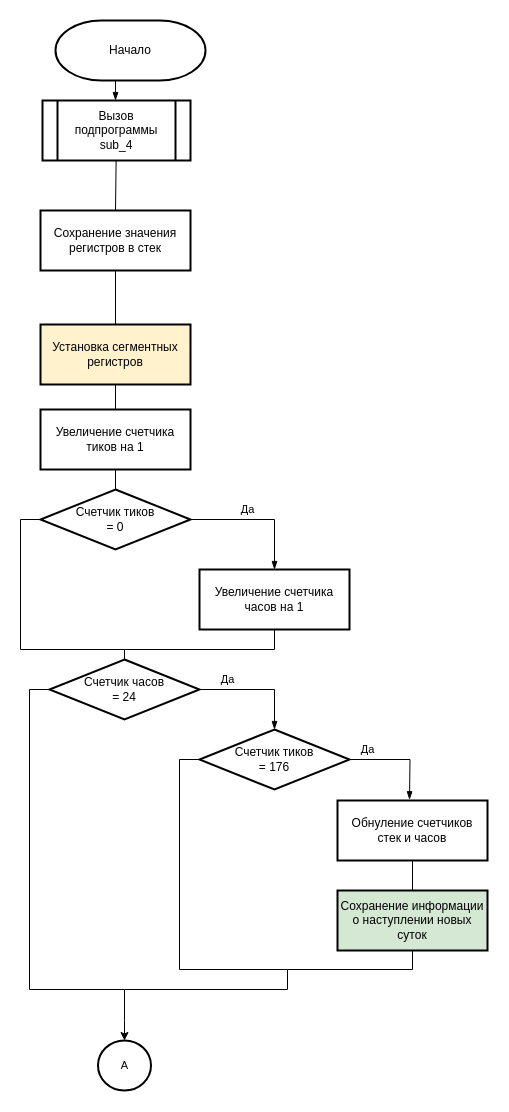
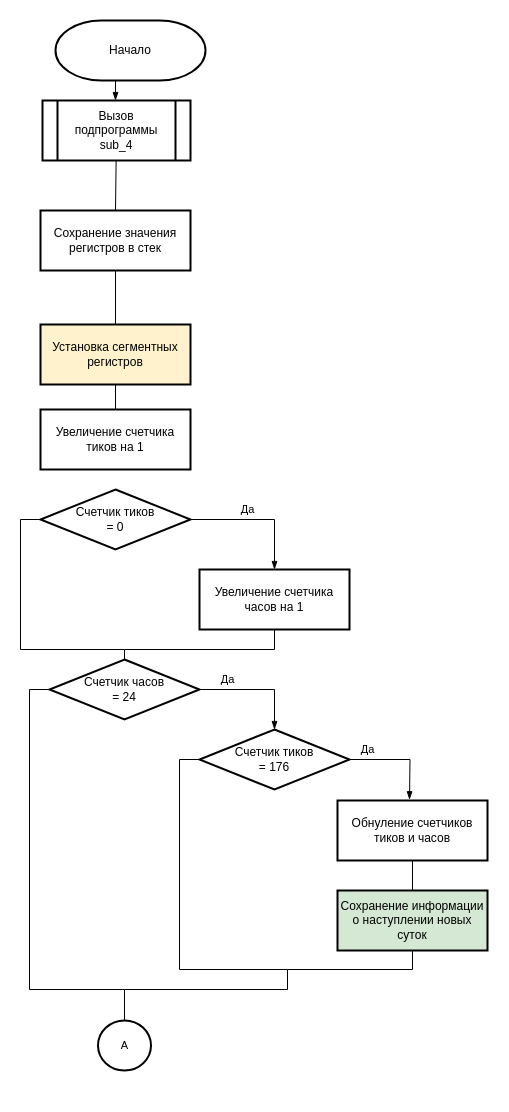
(116, 480) -> none
(413, 831) -> (413, 831)
(125, 1066) -> (125, 1046)
